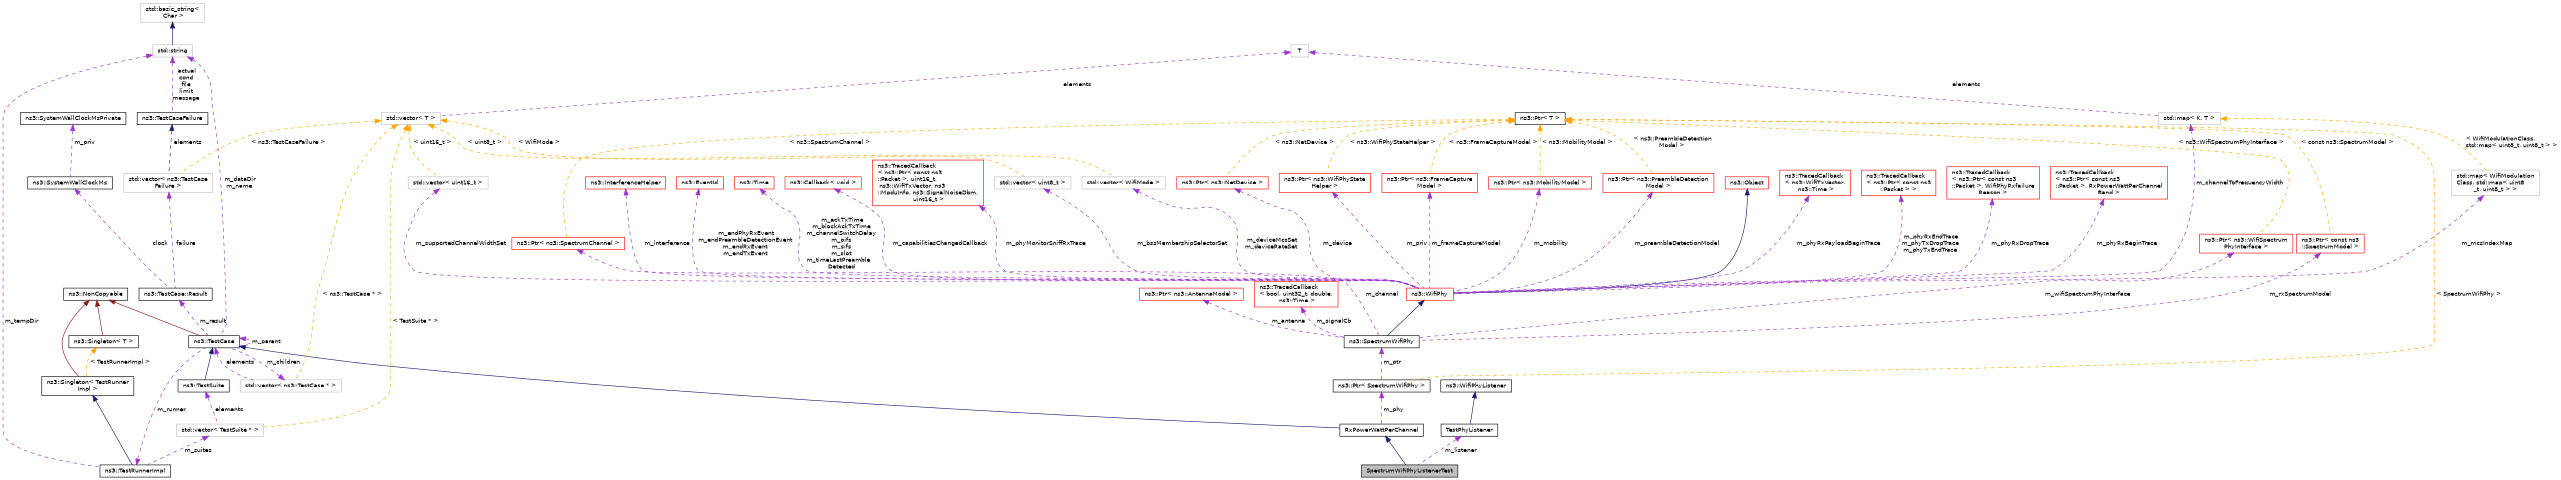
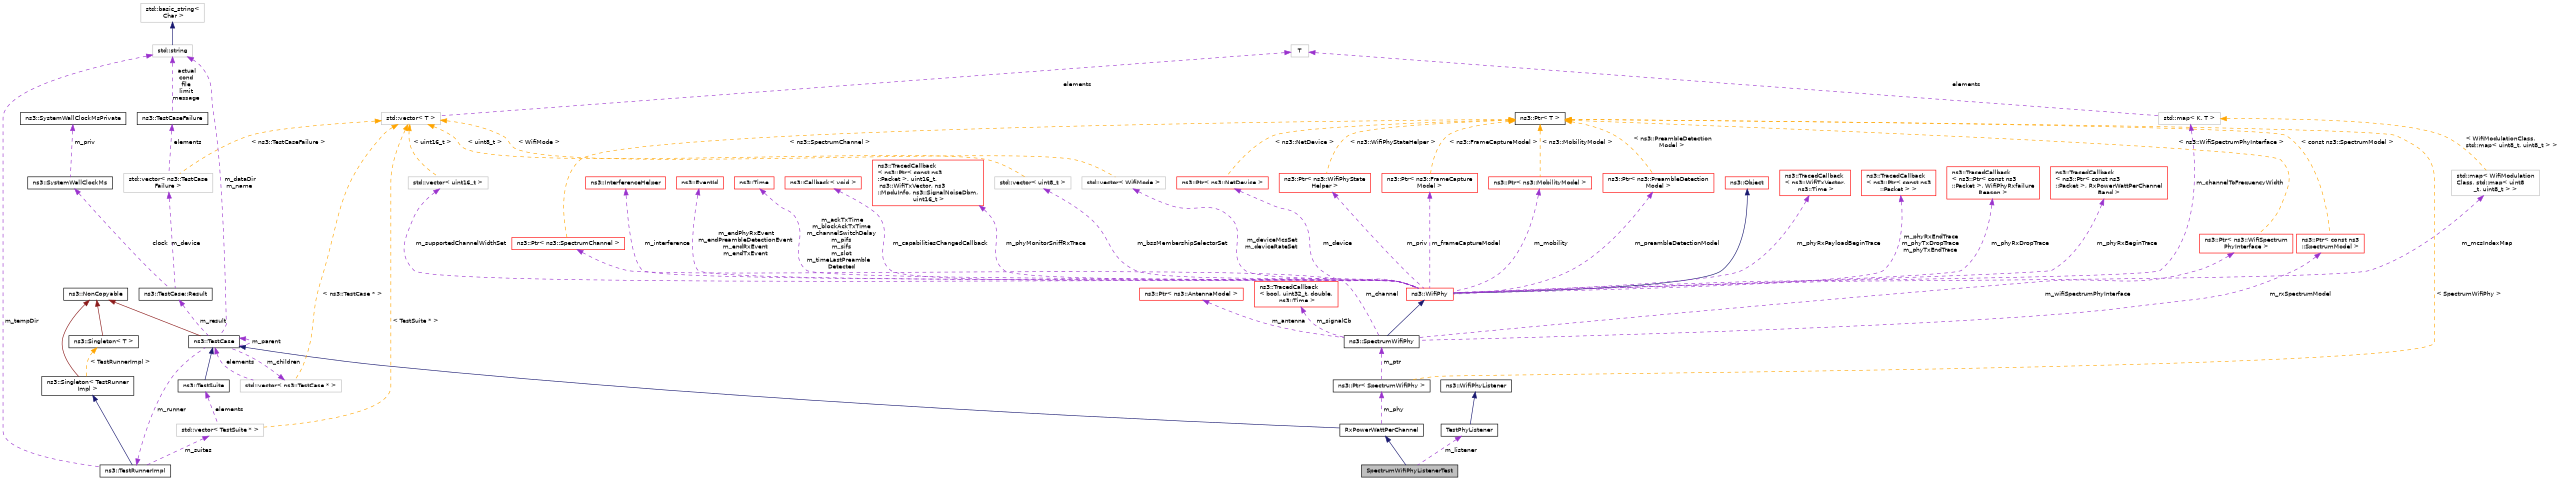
(170, 152) -> (170, 152)
(185, 244) -> (185, 244)
